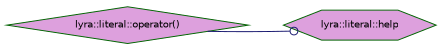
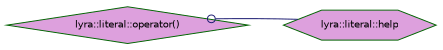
(249, 32) -> (257, 19)
